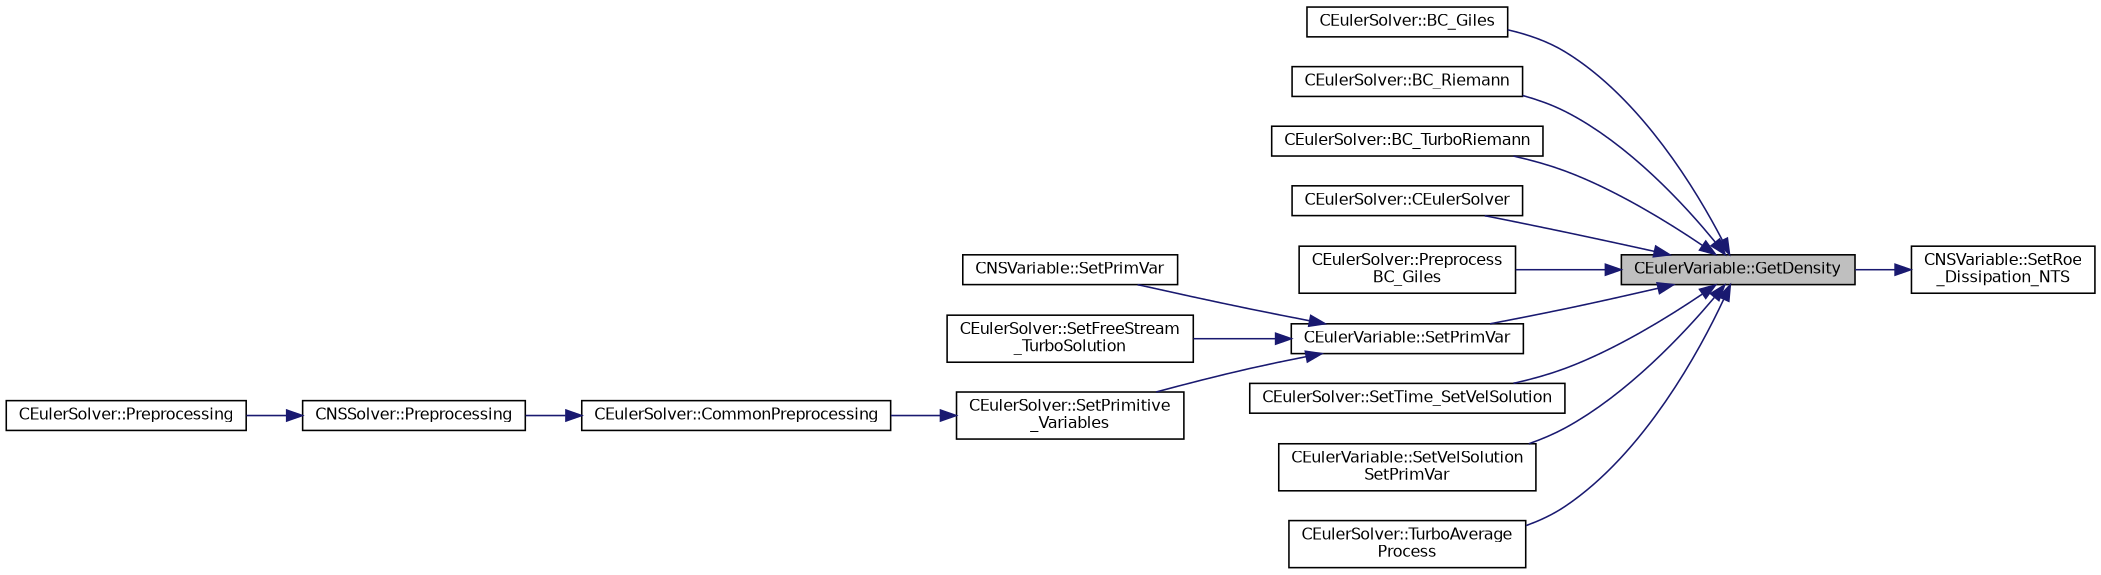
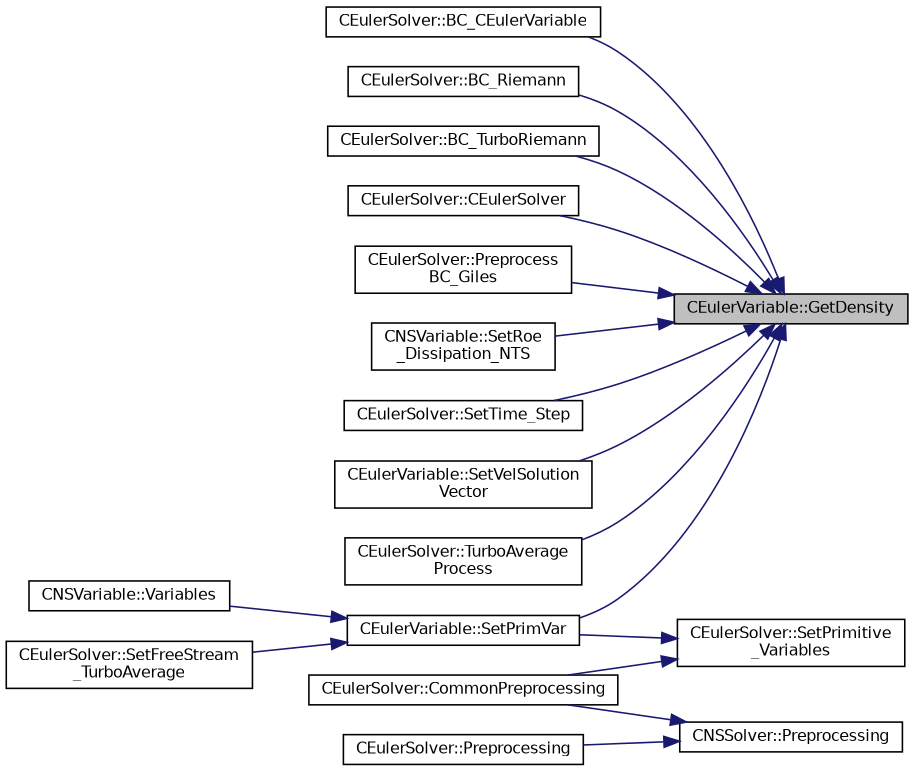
(1407, 22) -> (463, 22)
(1070, 270) -> (129, 596)
(1875, 270) -> (607, 330)
(1070, 339) -> (129, 665)
(1231, 373) -> (621, 636)
(1407, 398) -> (463, 416)
(546, 416) -> (619, 712)
(1407, 467) -> (463, 485)
